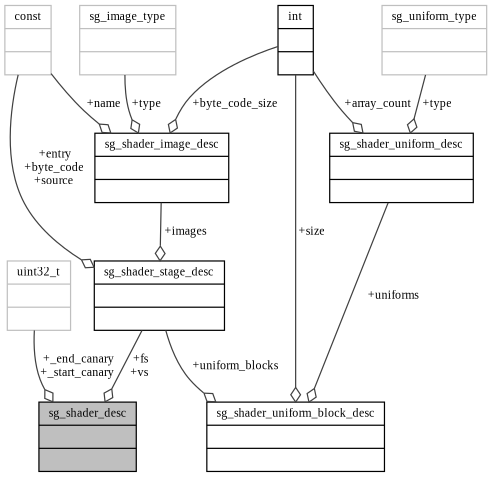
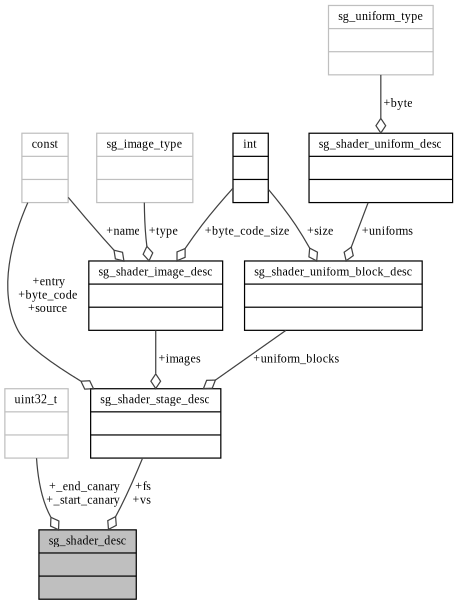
(332, 98) -> none
(436, 104) -> (397, 104)
(180, 365) -> (251, 355)
